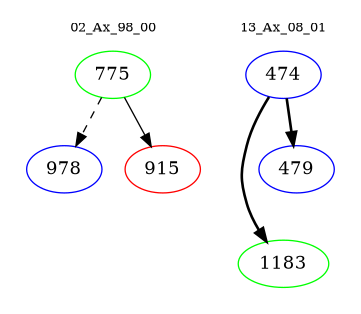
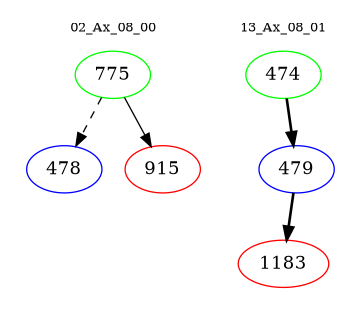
(114, 28) -> (114, 28)
(284, 75) -> (284, 75)
(243, 162) -> (291, 210)
(64, 169) -> (64, 169)
(284, 264) -> (284, 264)
